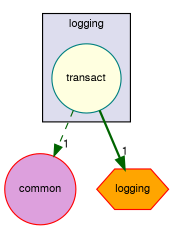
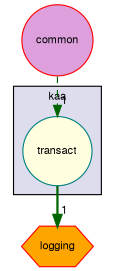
(86, 24) -> (57, 97)
(66, 129) -> (57, 94)
